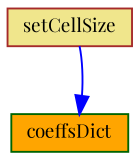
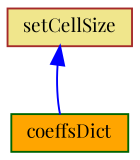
(82, 71) -> (57, 90)
